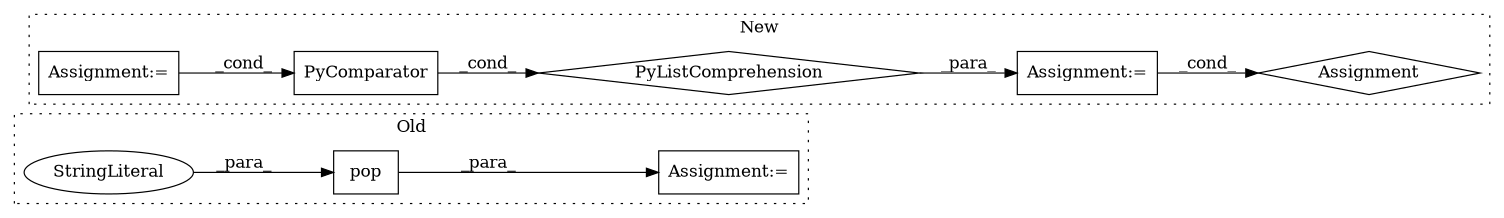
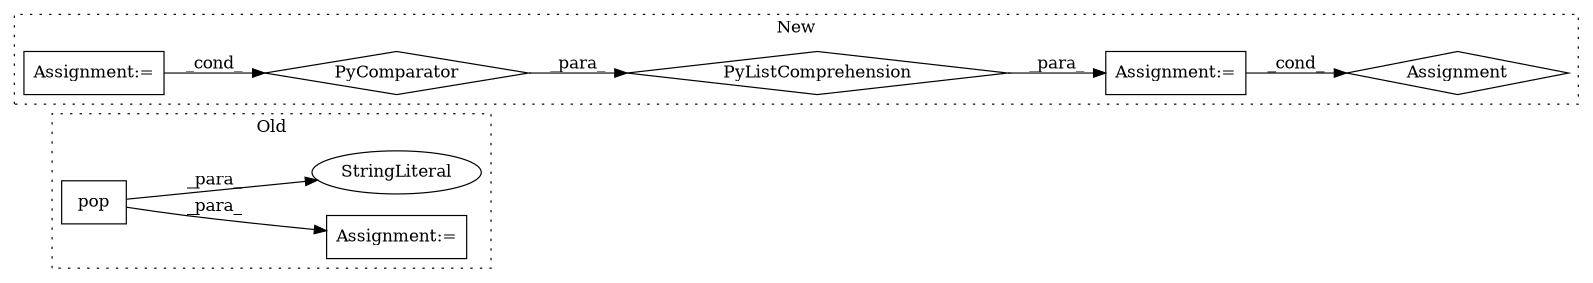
(488, 64) -> (578, 64)
(366, 73) -> (397, 73)
(258, 172) -> (216, 190)
